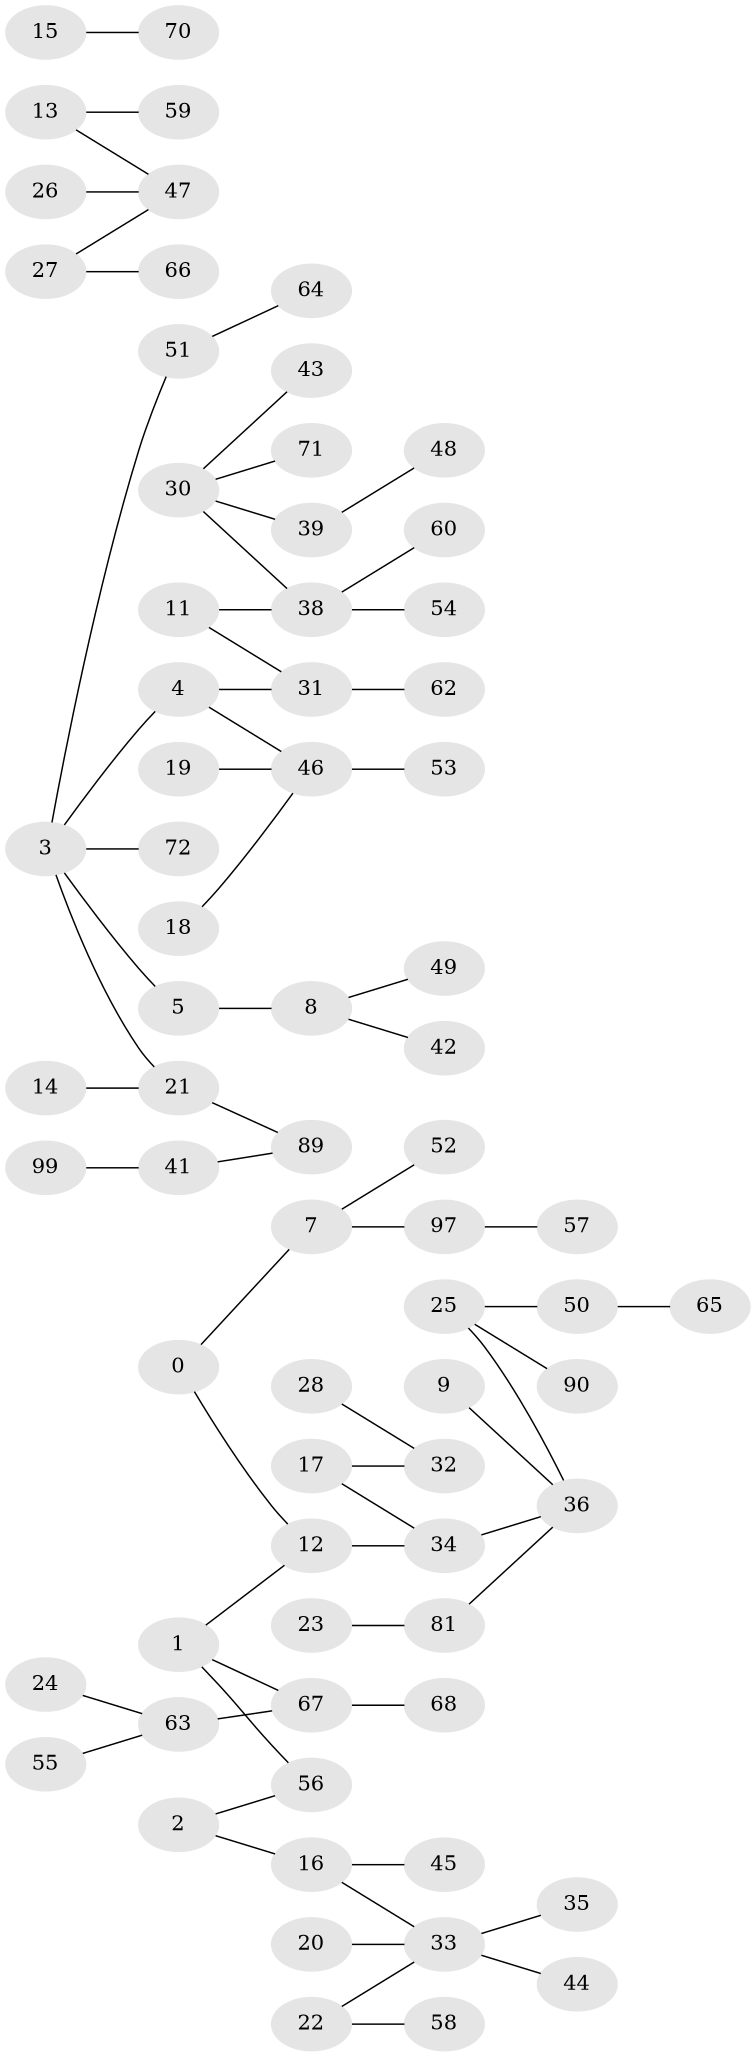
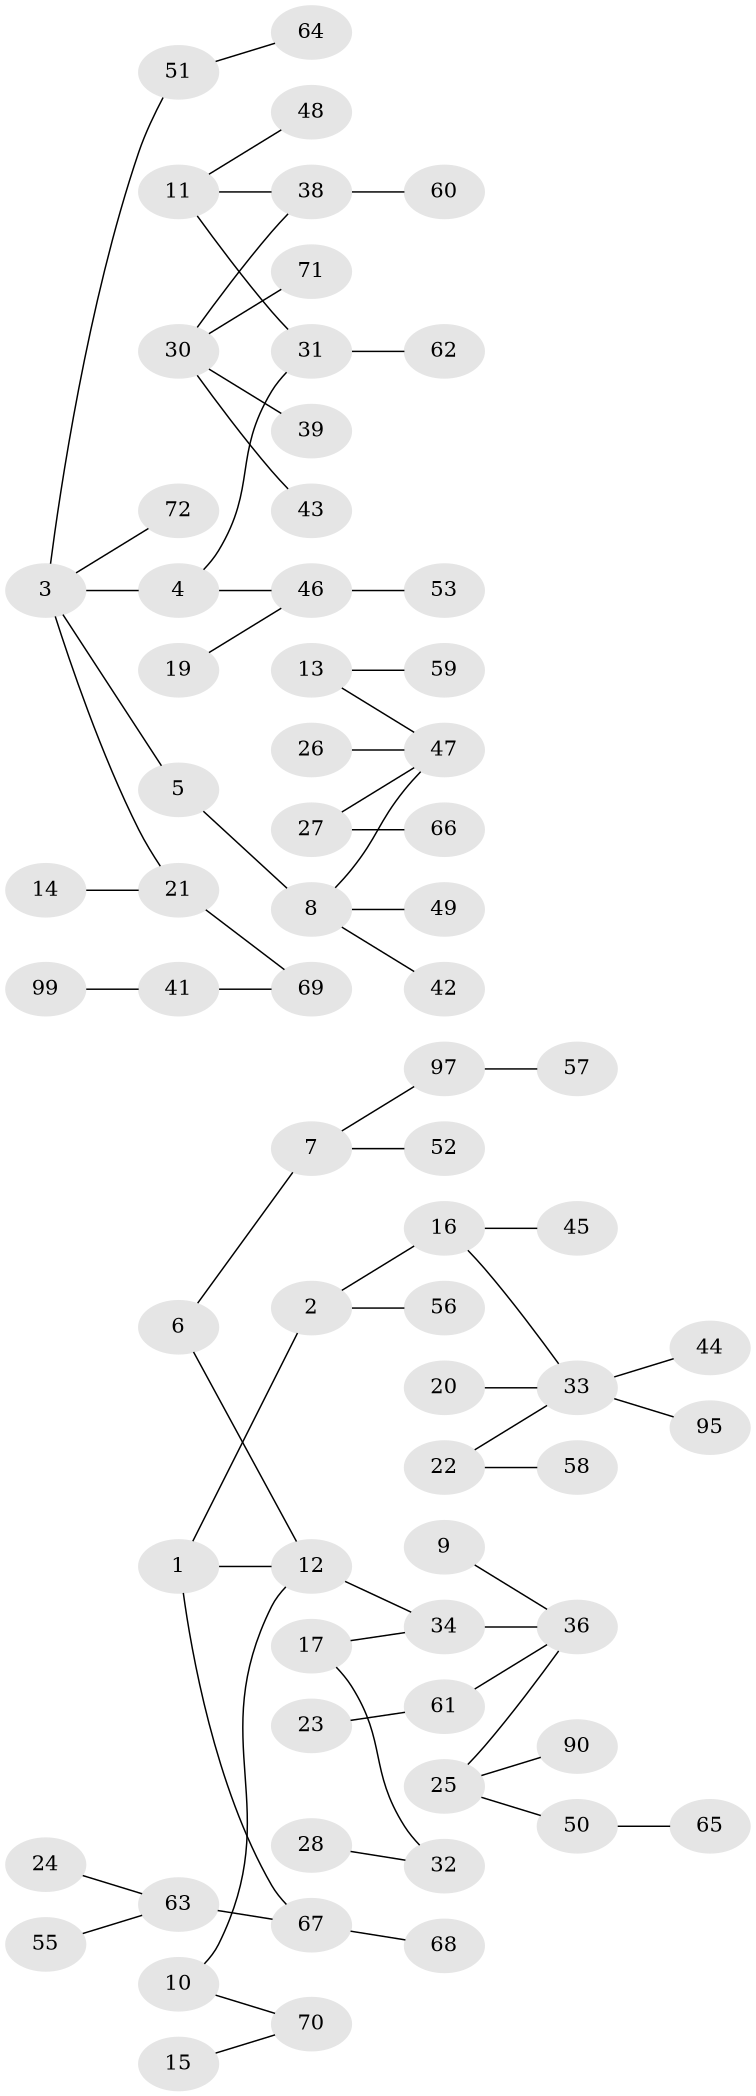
(378, 490) -> (245, 152)
(444, 610) -> none
none -> (373, 839)
(179, 929) -> none
(312, 1147) -> (312, 989)
(179, 1367) -> (179, 1327)
(444, 1626) -> (444, 1707)
(237, 1705) -> (248, 1432)
(577, 1905) -> (710, 1428)
none -> (179, 1984)
